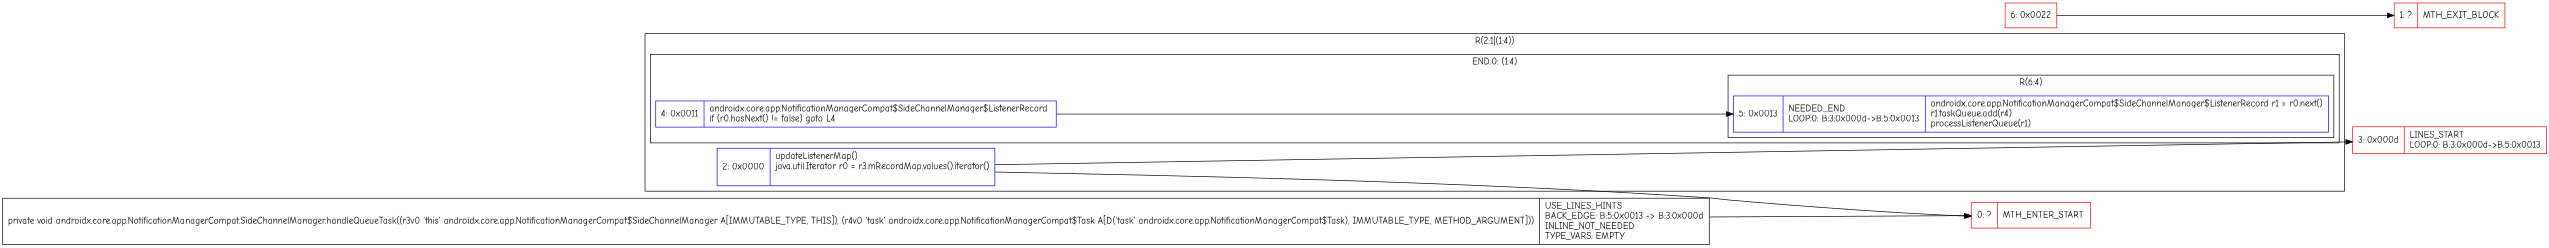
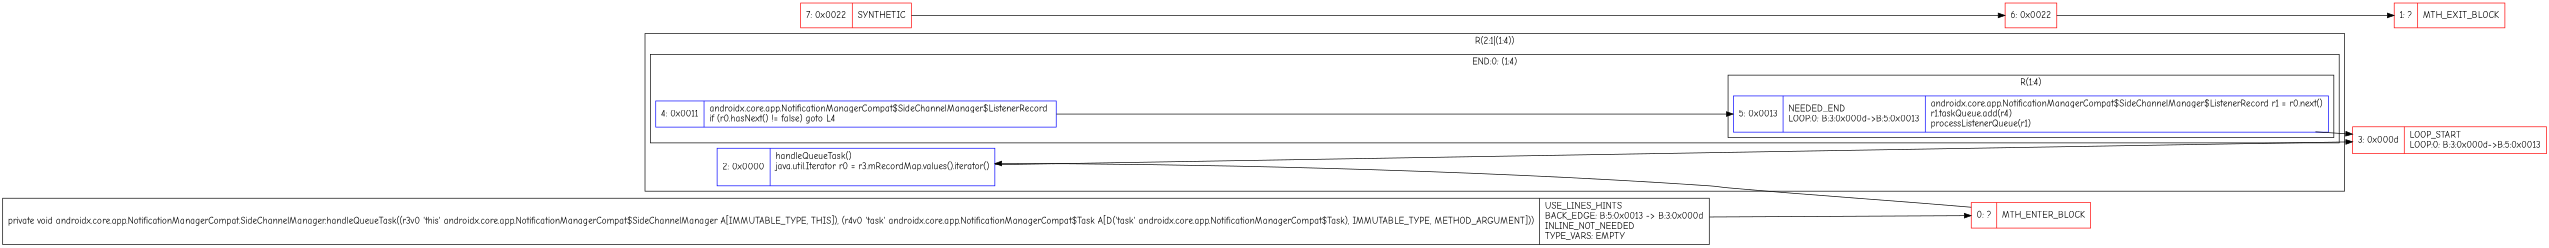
none -> (856, 15)
(2031, 83) -> (2031, 83)
none -> (2330, 133)
(2437, 135) -> (2435, 135)
(817, 156) -> (814, 156)
(1480, 186) -> (1487, 174)
(2043, 215) -> (2044, 215)
